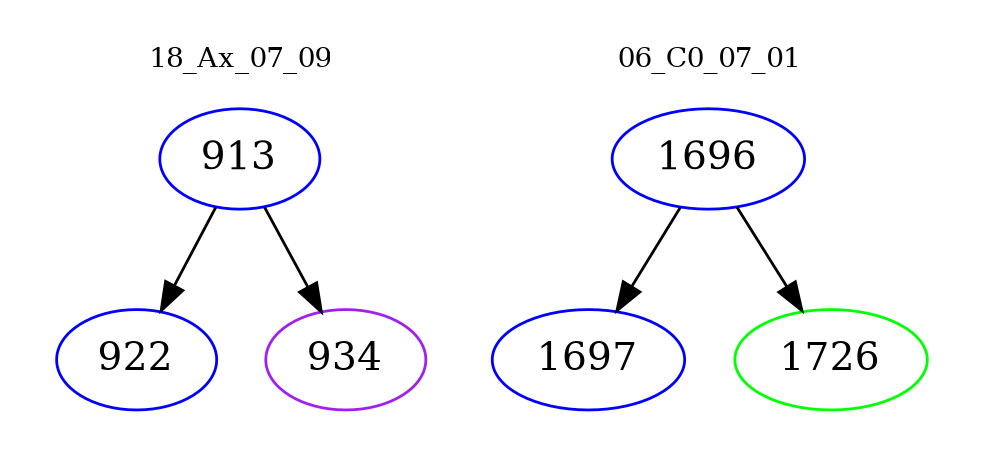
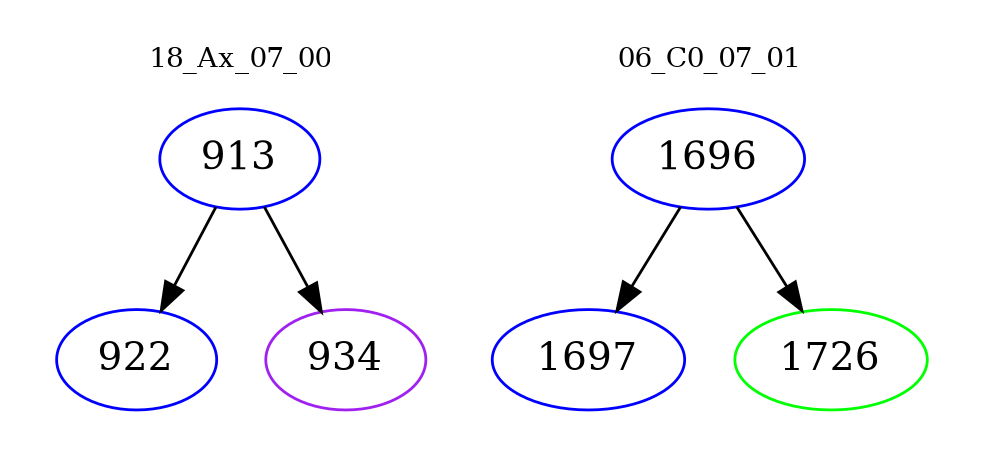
(241, 60) -> (241, 60)
